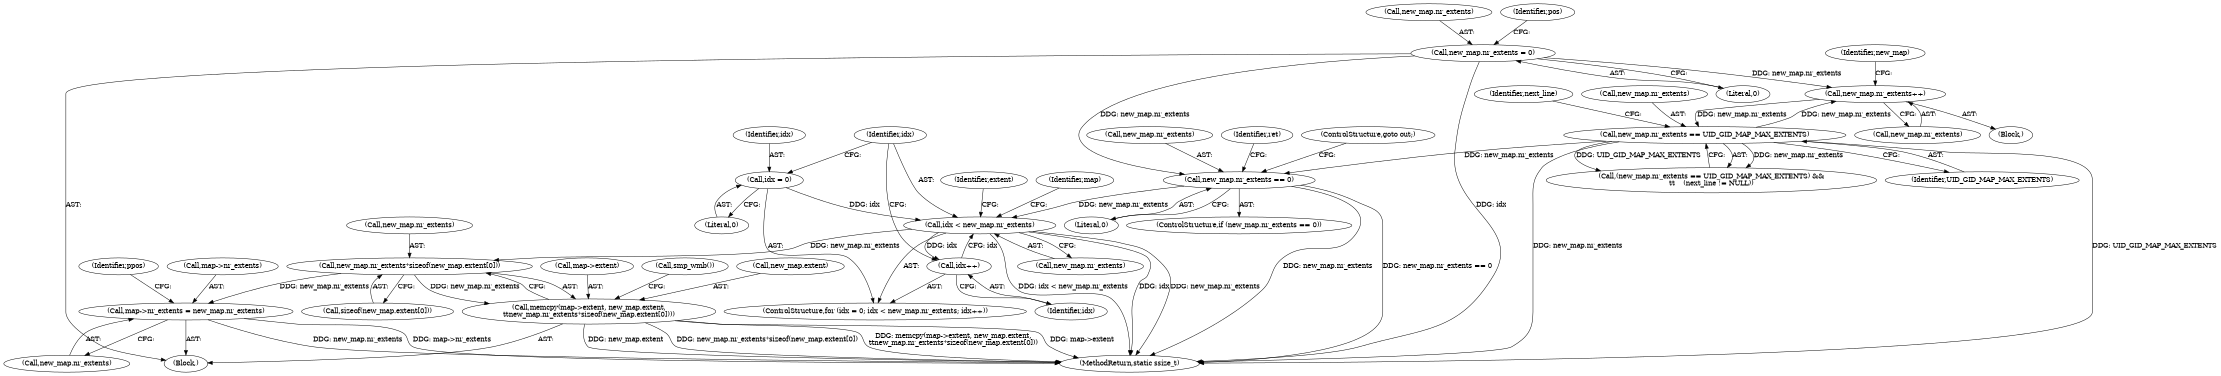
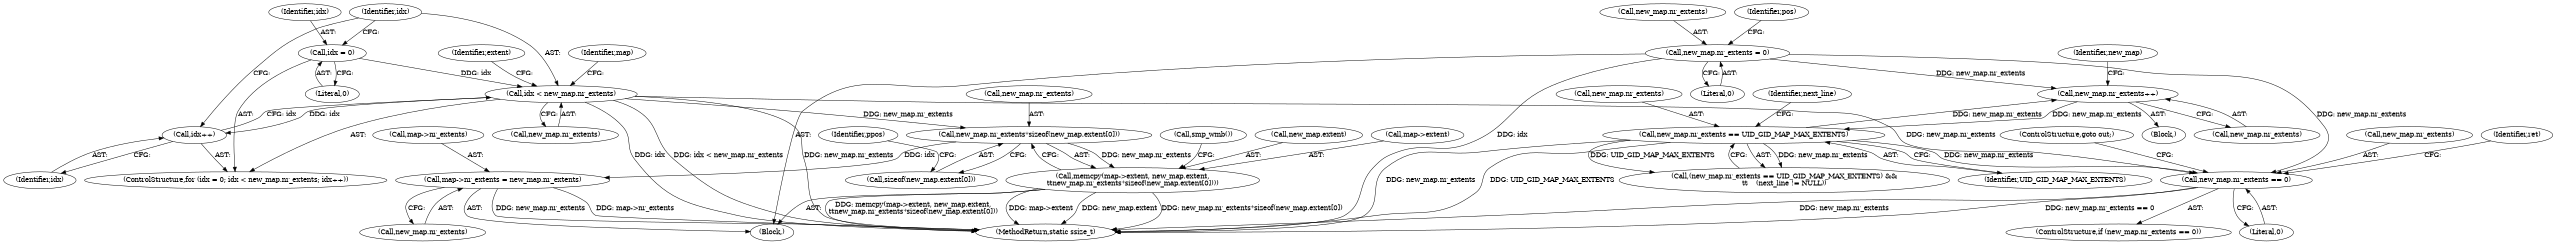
(1100, 198) -> (1418, 105)
(150, 287) -> (928, 149)
(324, 287) -> (920, 156)
